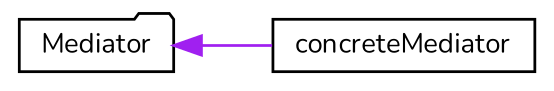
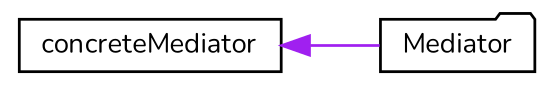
(237, 45) -> (345, 45)
